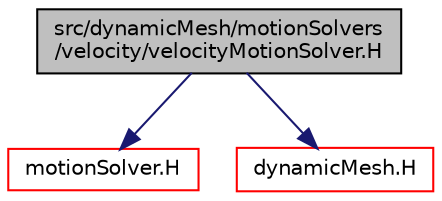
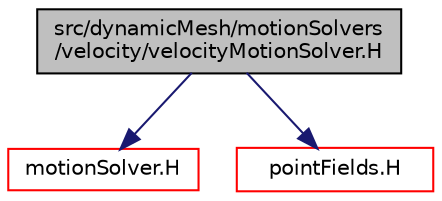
(335, 170) -> (335, 170)
